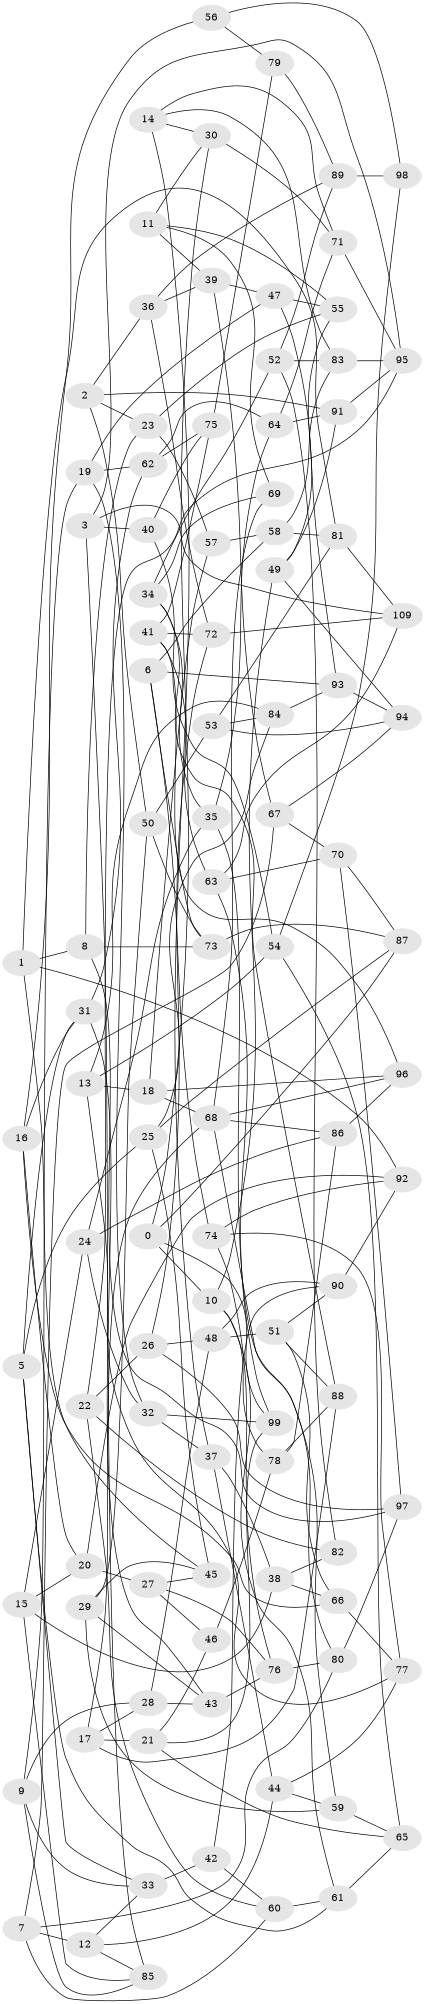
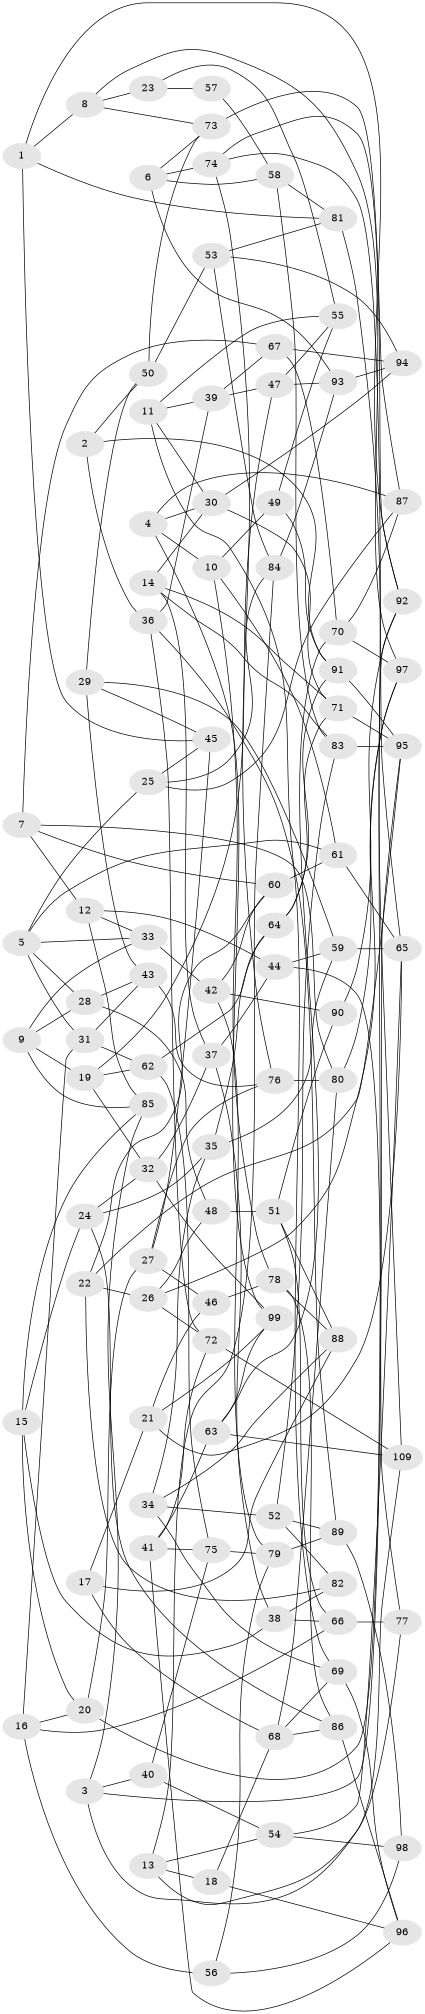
(117, 411) -> none
(339, 644) -> (306, 439)
(167, 856) -> none
(307, 1097) -> (373, 1807)
(148, 1236) -> (148, 524)
(262, 1287) -> none
none -> (236, 1288)
(382, 1394) -> (370, 274)
(123, 1718) -> (53, 973)
